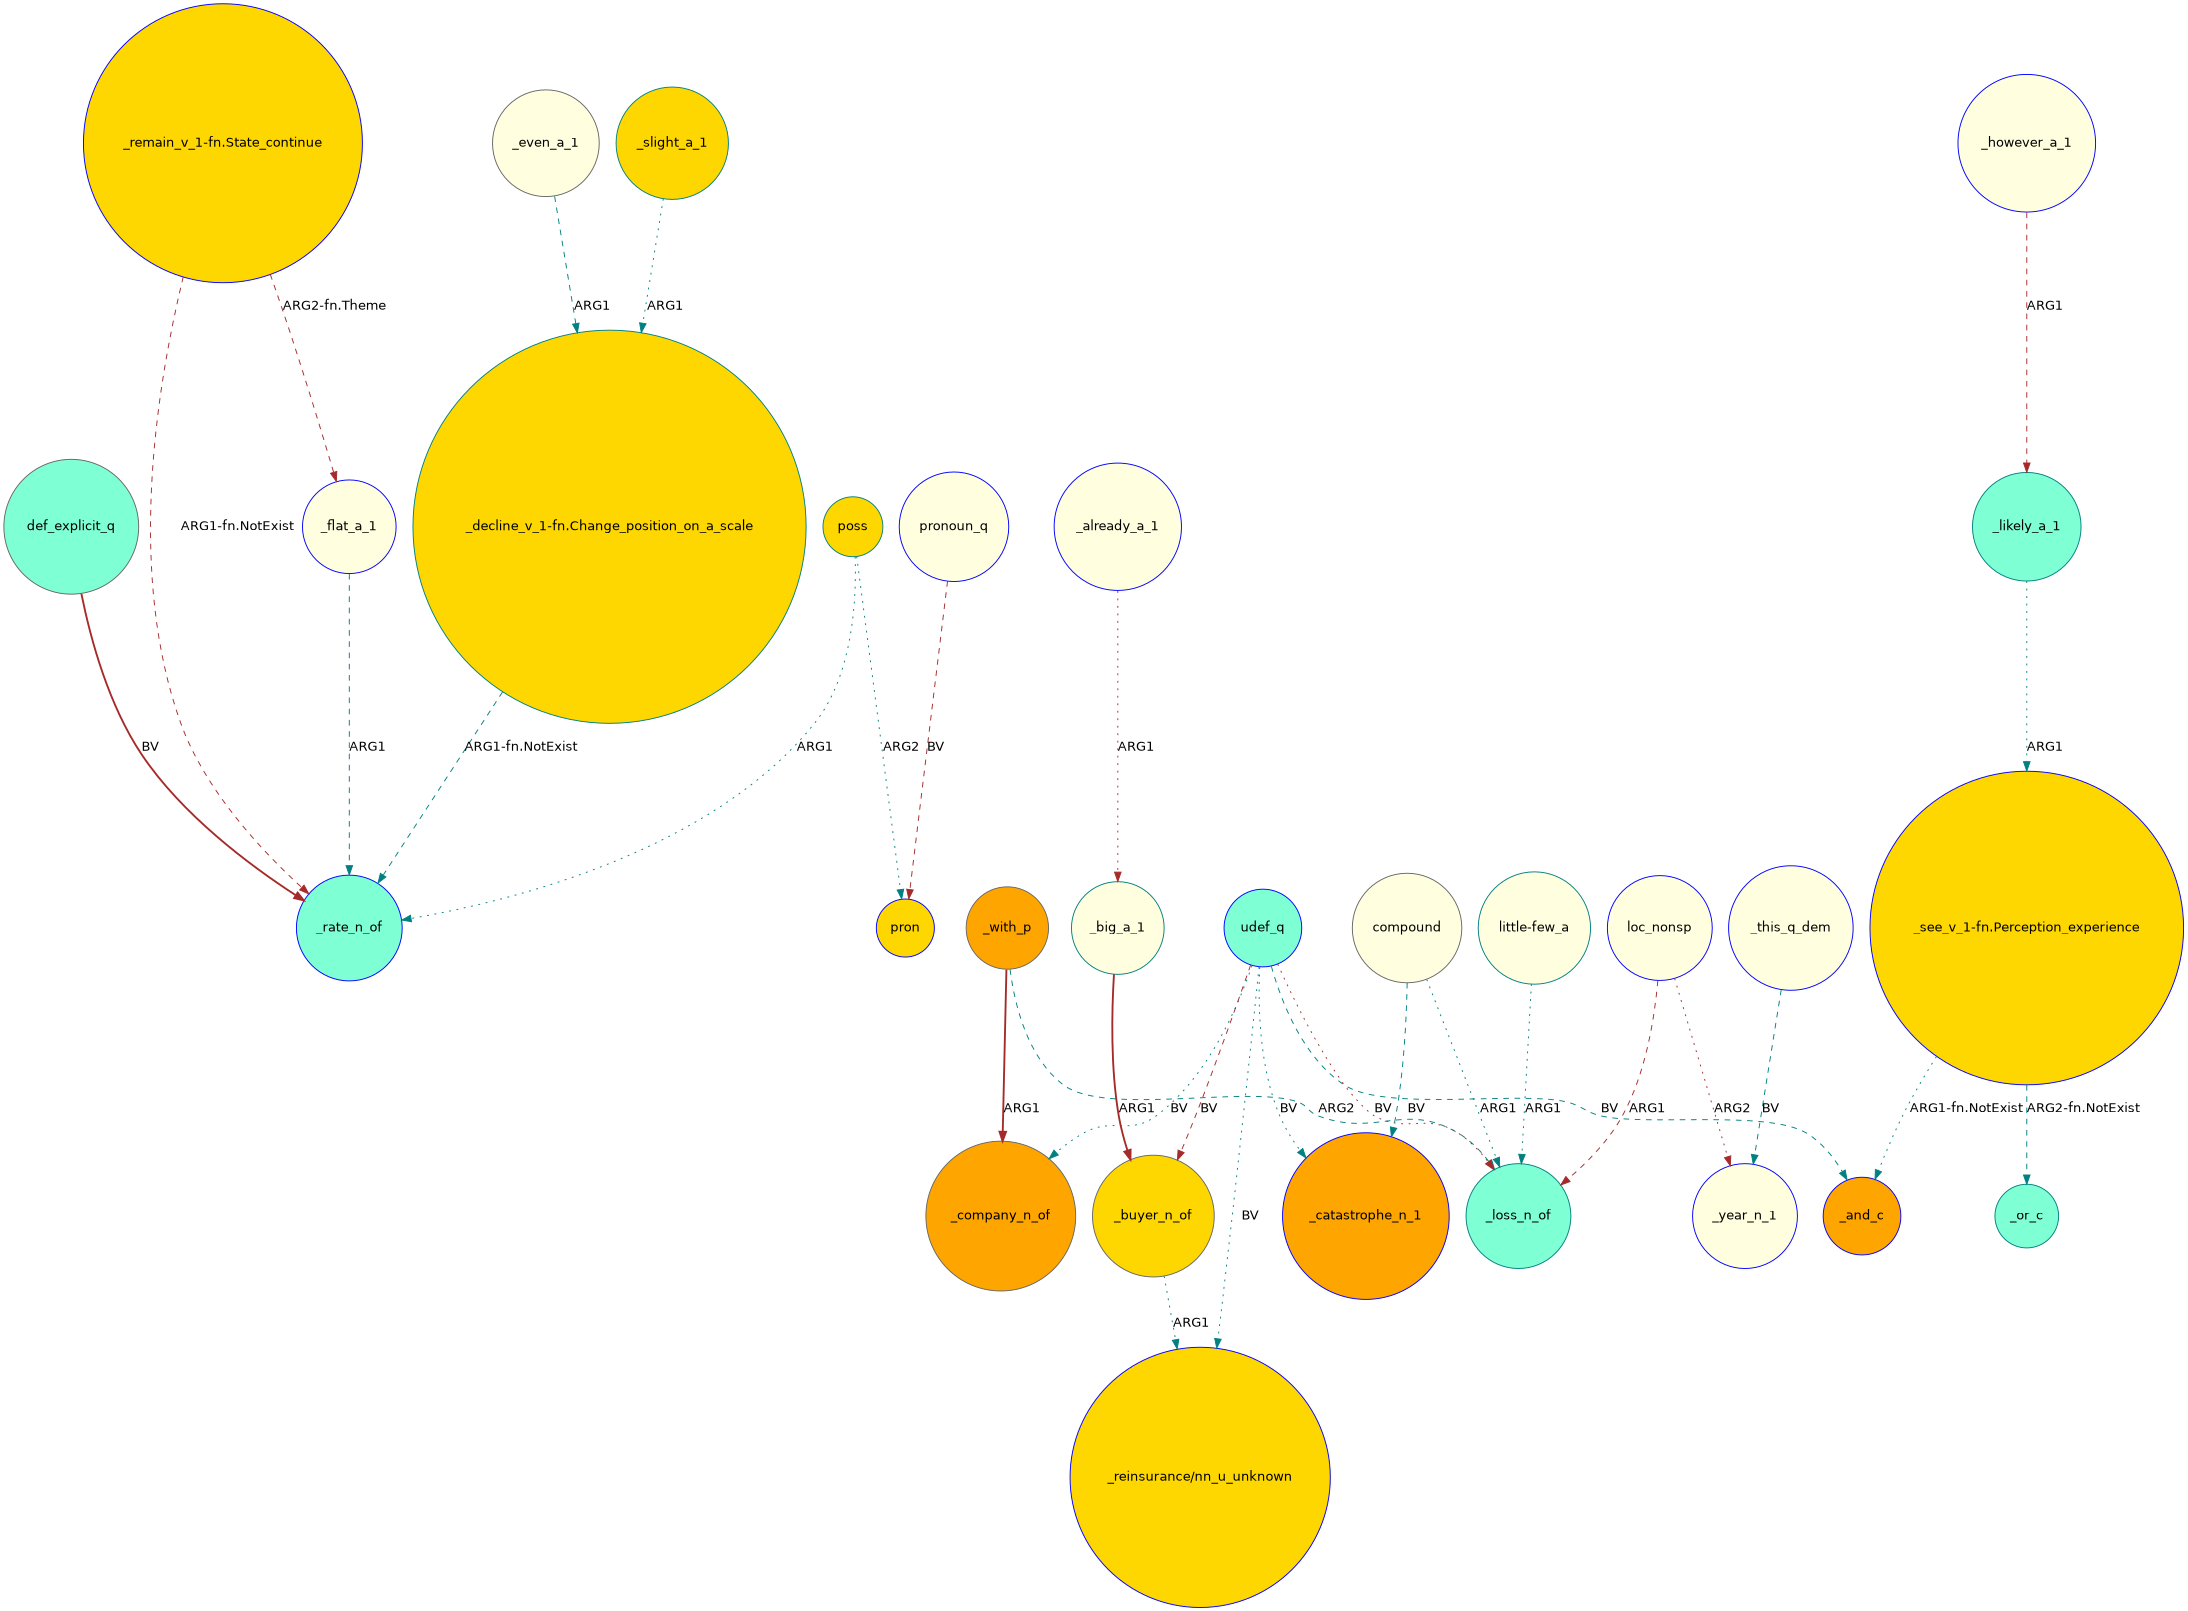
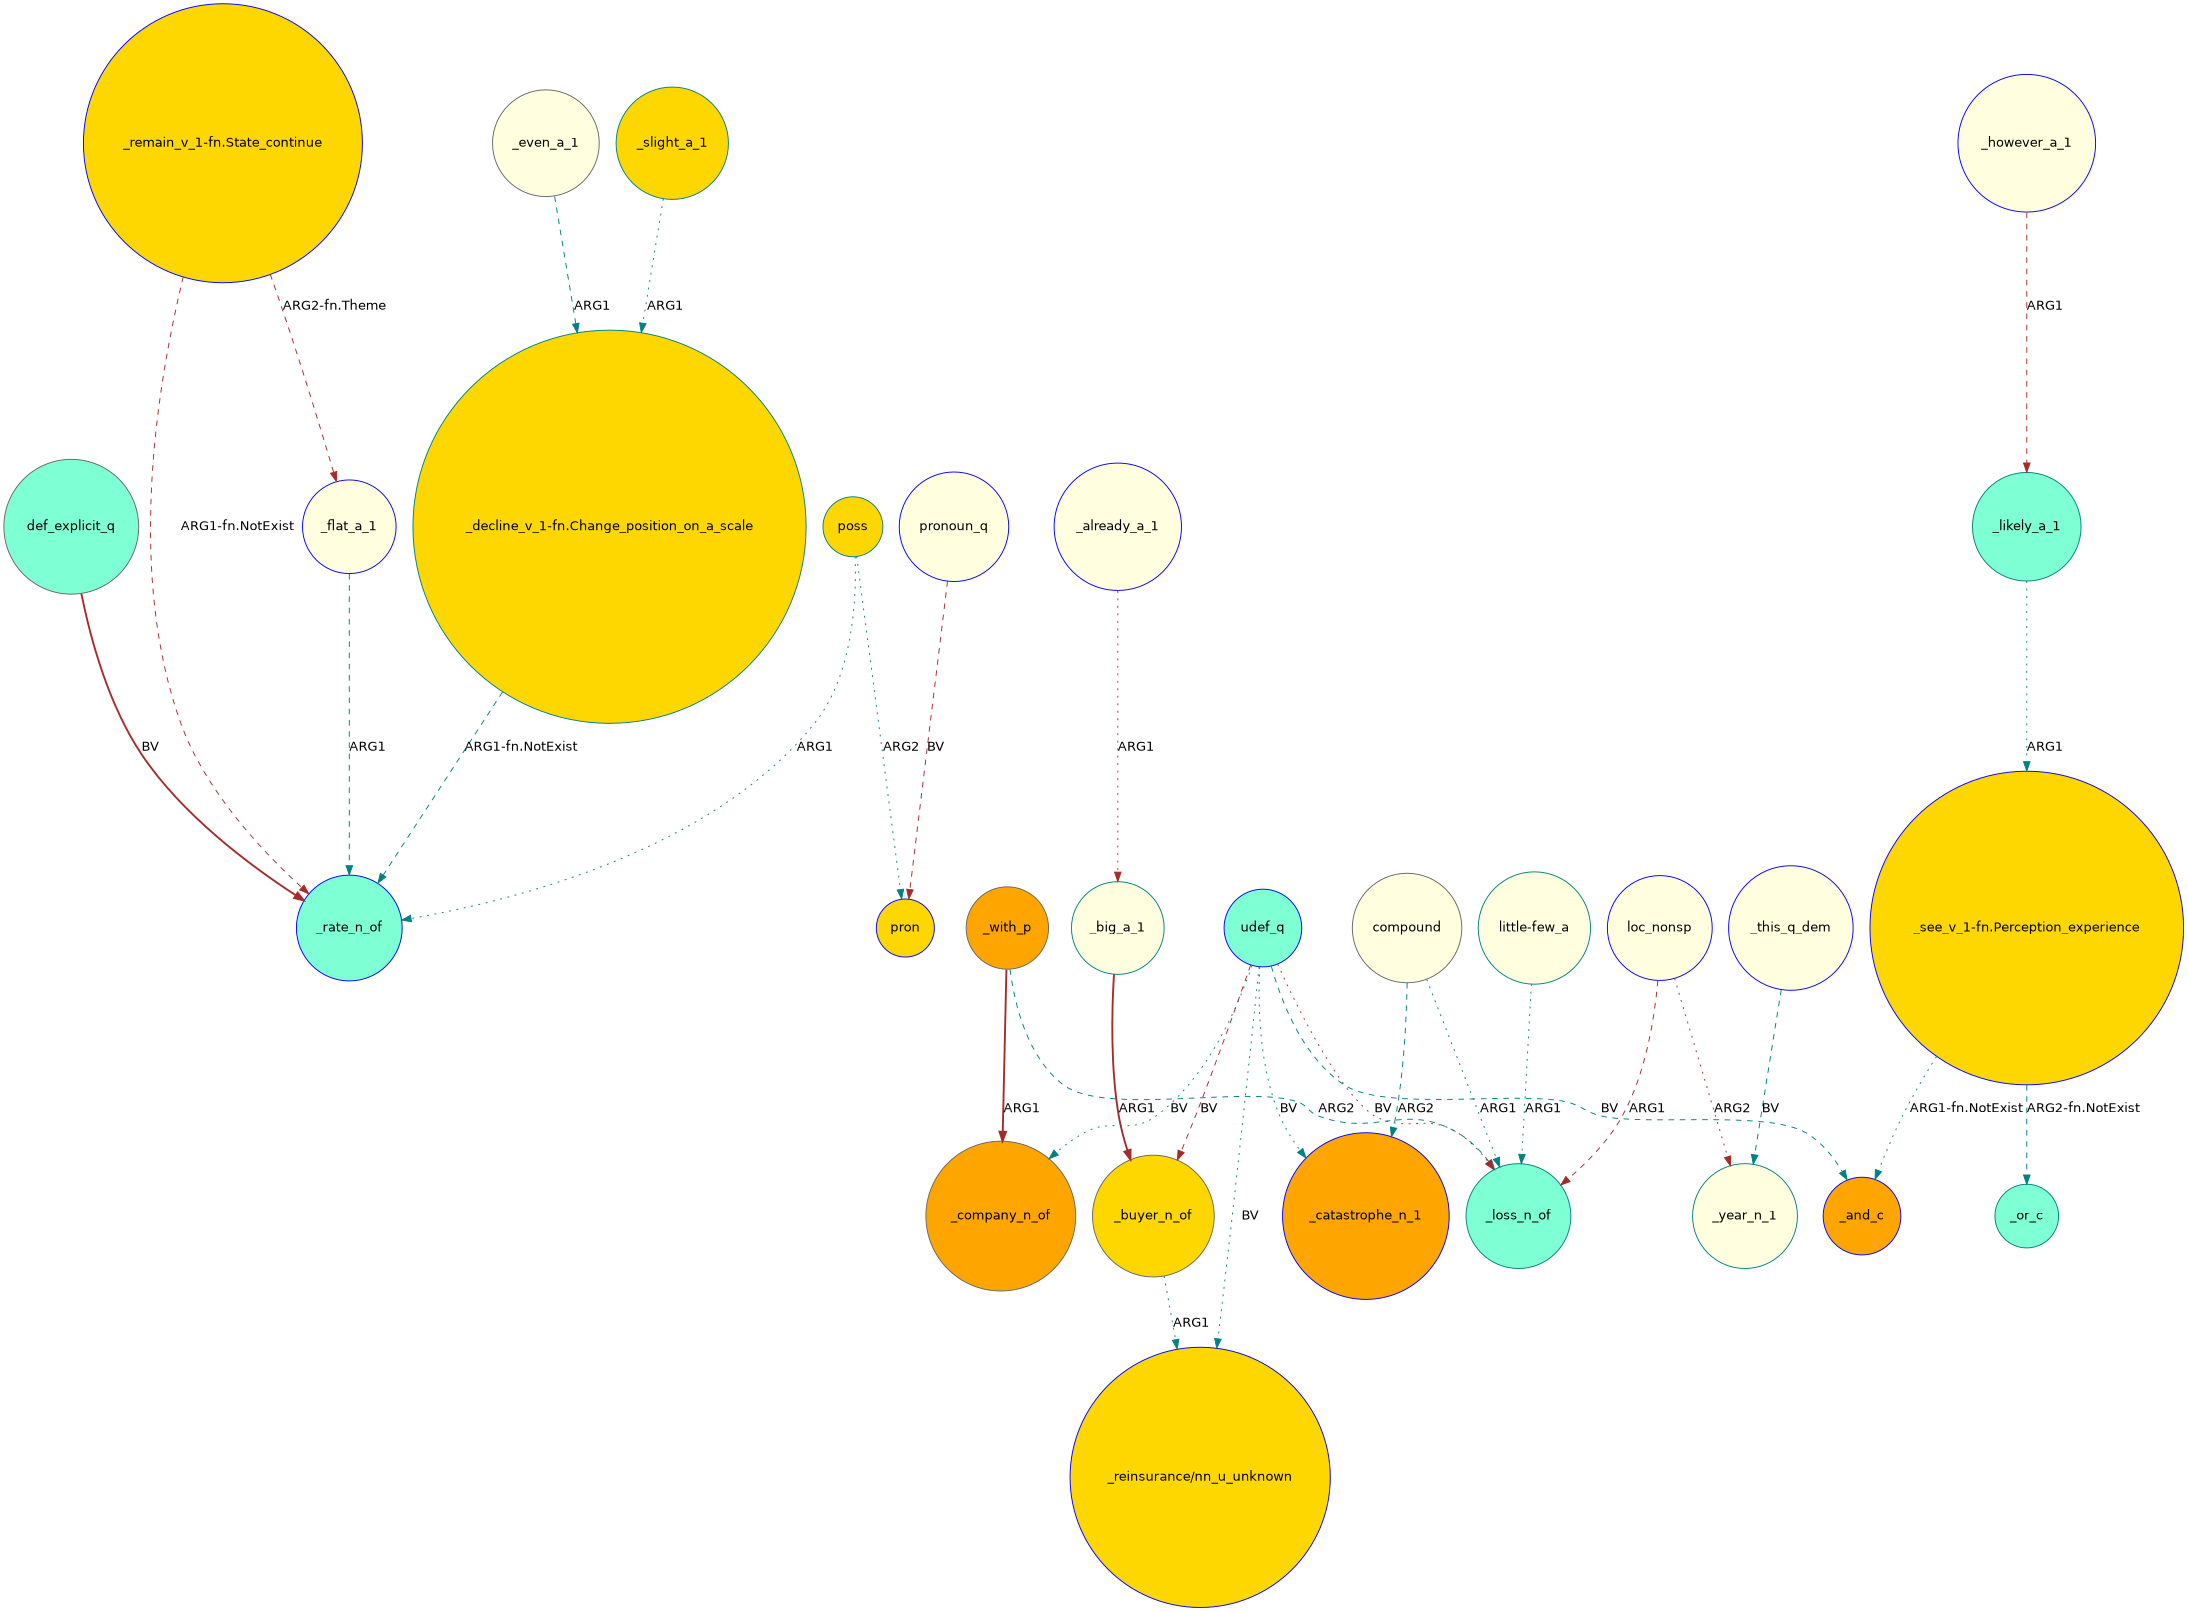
(1416, 1109) -> (1416, 1109)
(1745, 1216) -> (1745, 1216)
